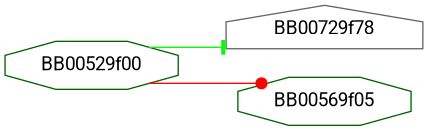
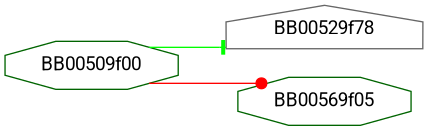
(324, 29) -> (324, 29)
(92, 65) -> (92, 65)
